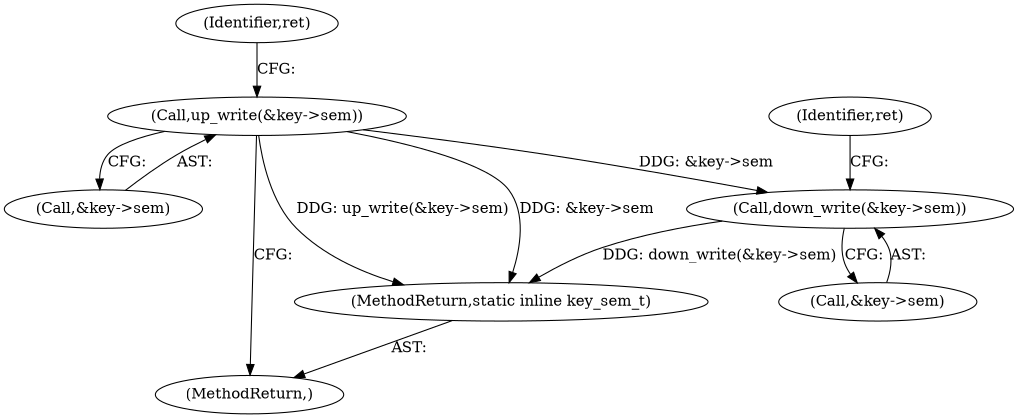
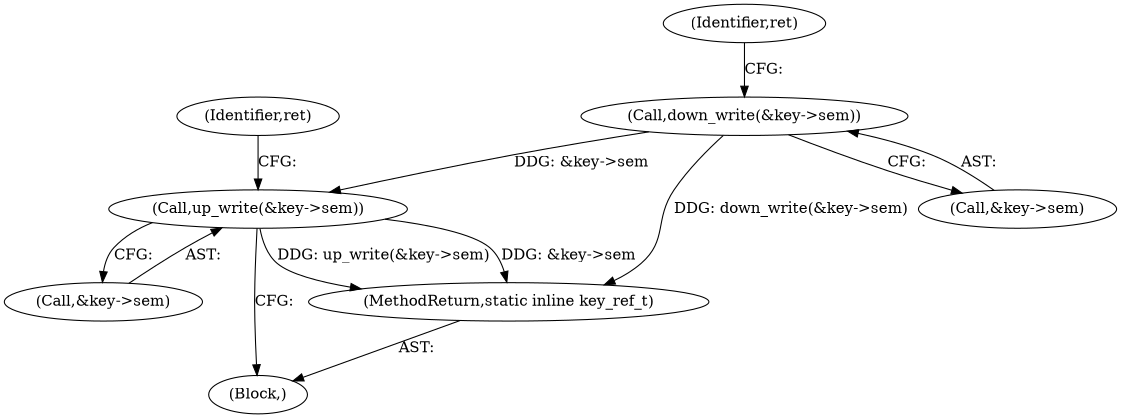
(561, 157) -> (494, 158)
(501, 302) -> (509, 302)
(250, 395) -> (258, 395)
